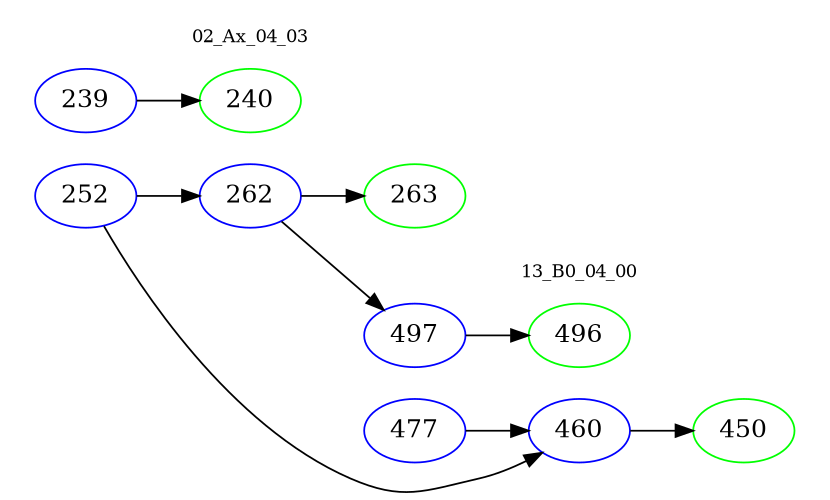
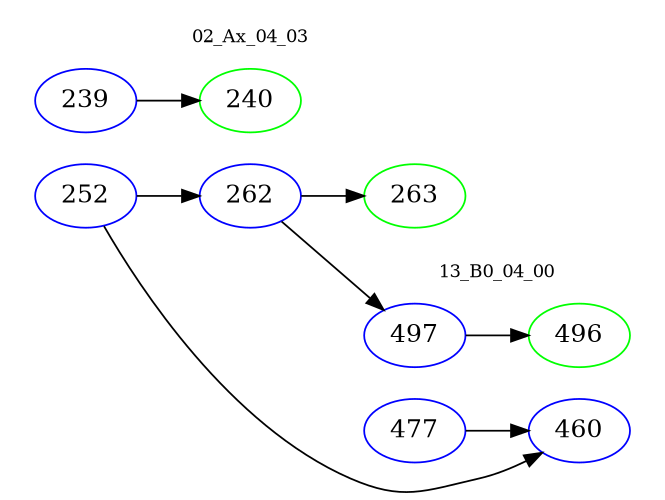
(744, 431) -> none
